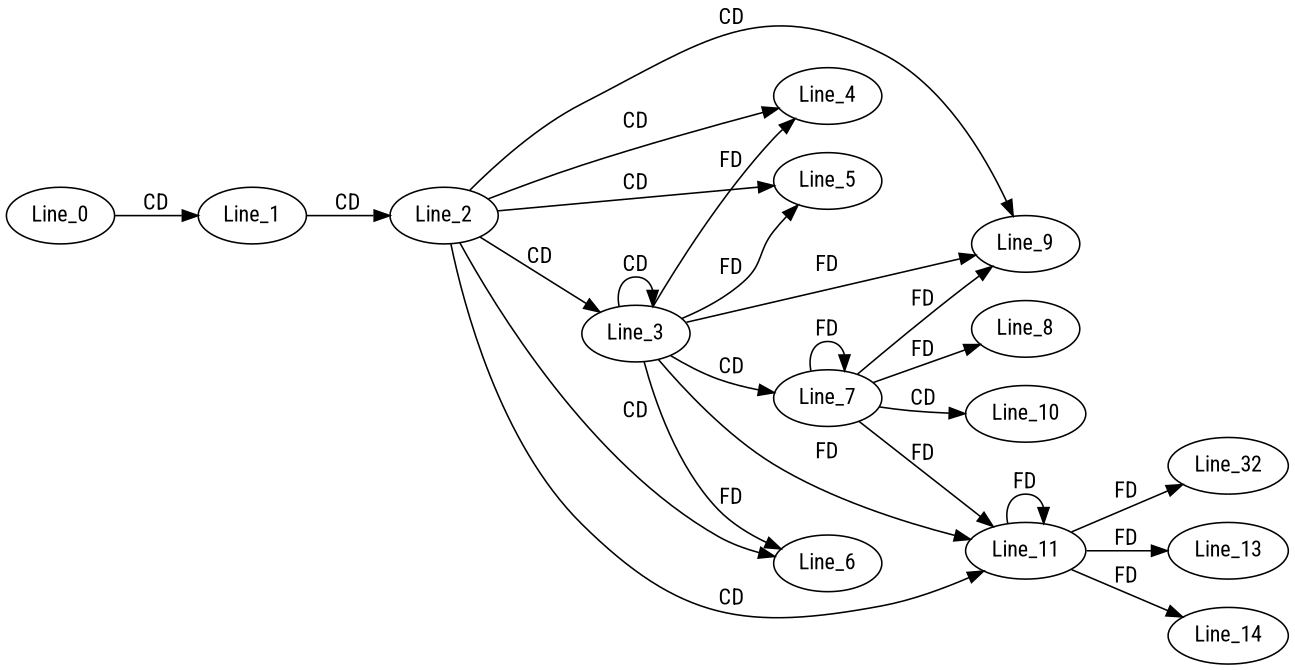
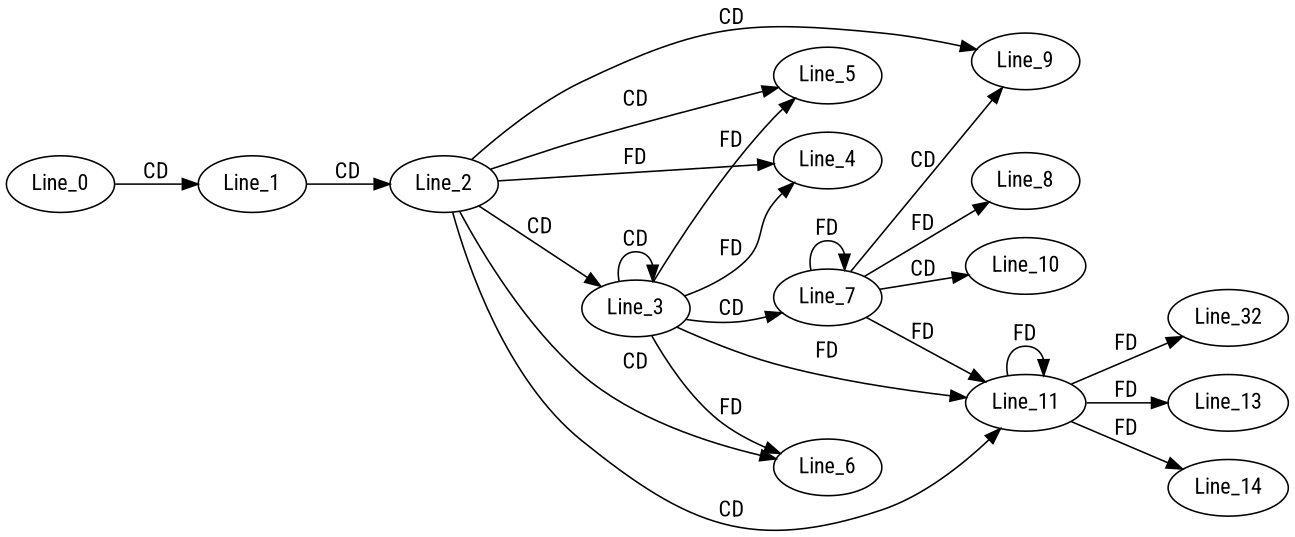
(636, 122) -> (636, 158)
(823, 291) -> none
(924, 300) -> (924, 161)
